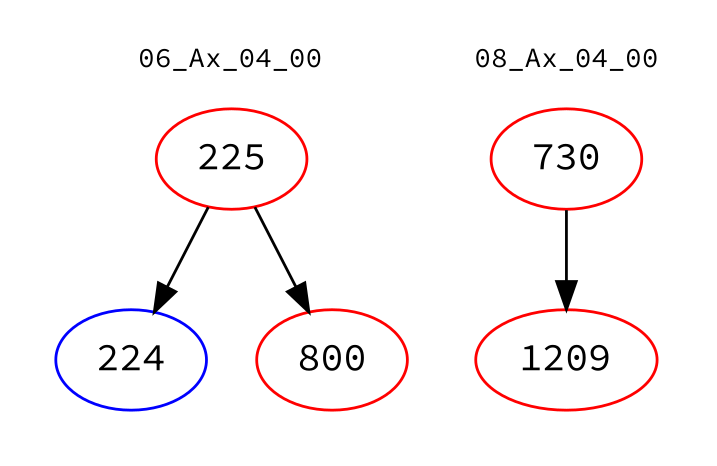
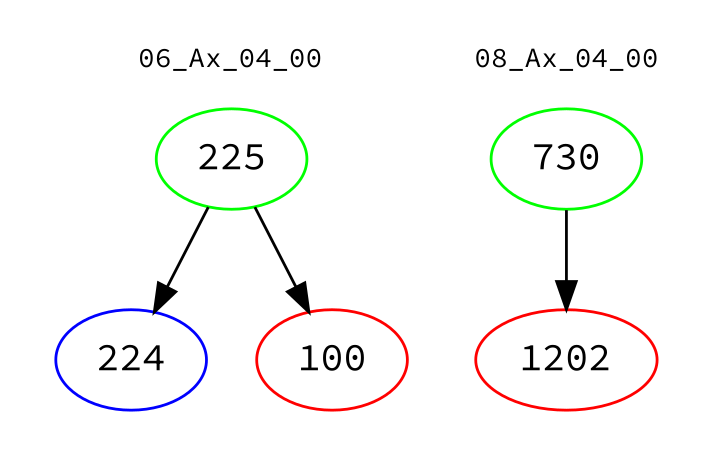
(232, 159) -> (232, 159)
(566, 159) -> (566, 159)
(332, 360) -> (332, 360)
(566, 360) -> (566, 360)
